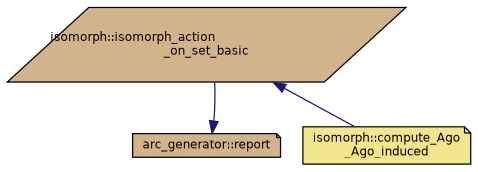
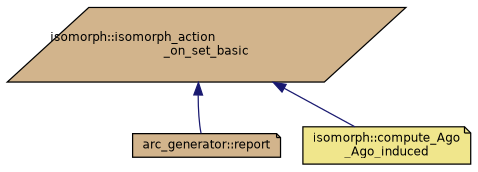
(215, 102) -> (199, 114)
